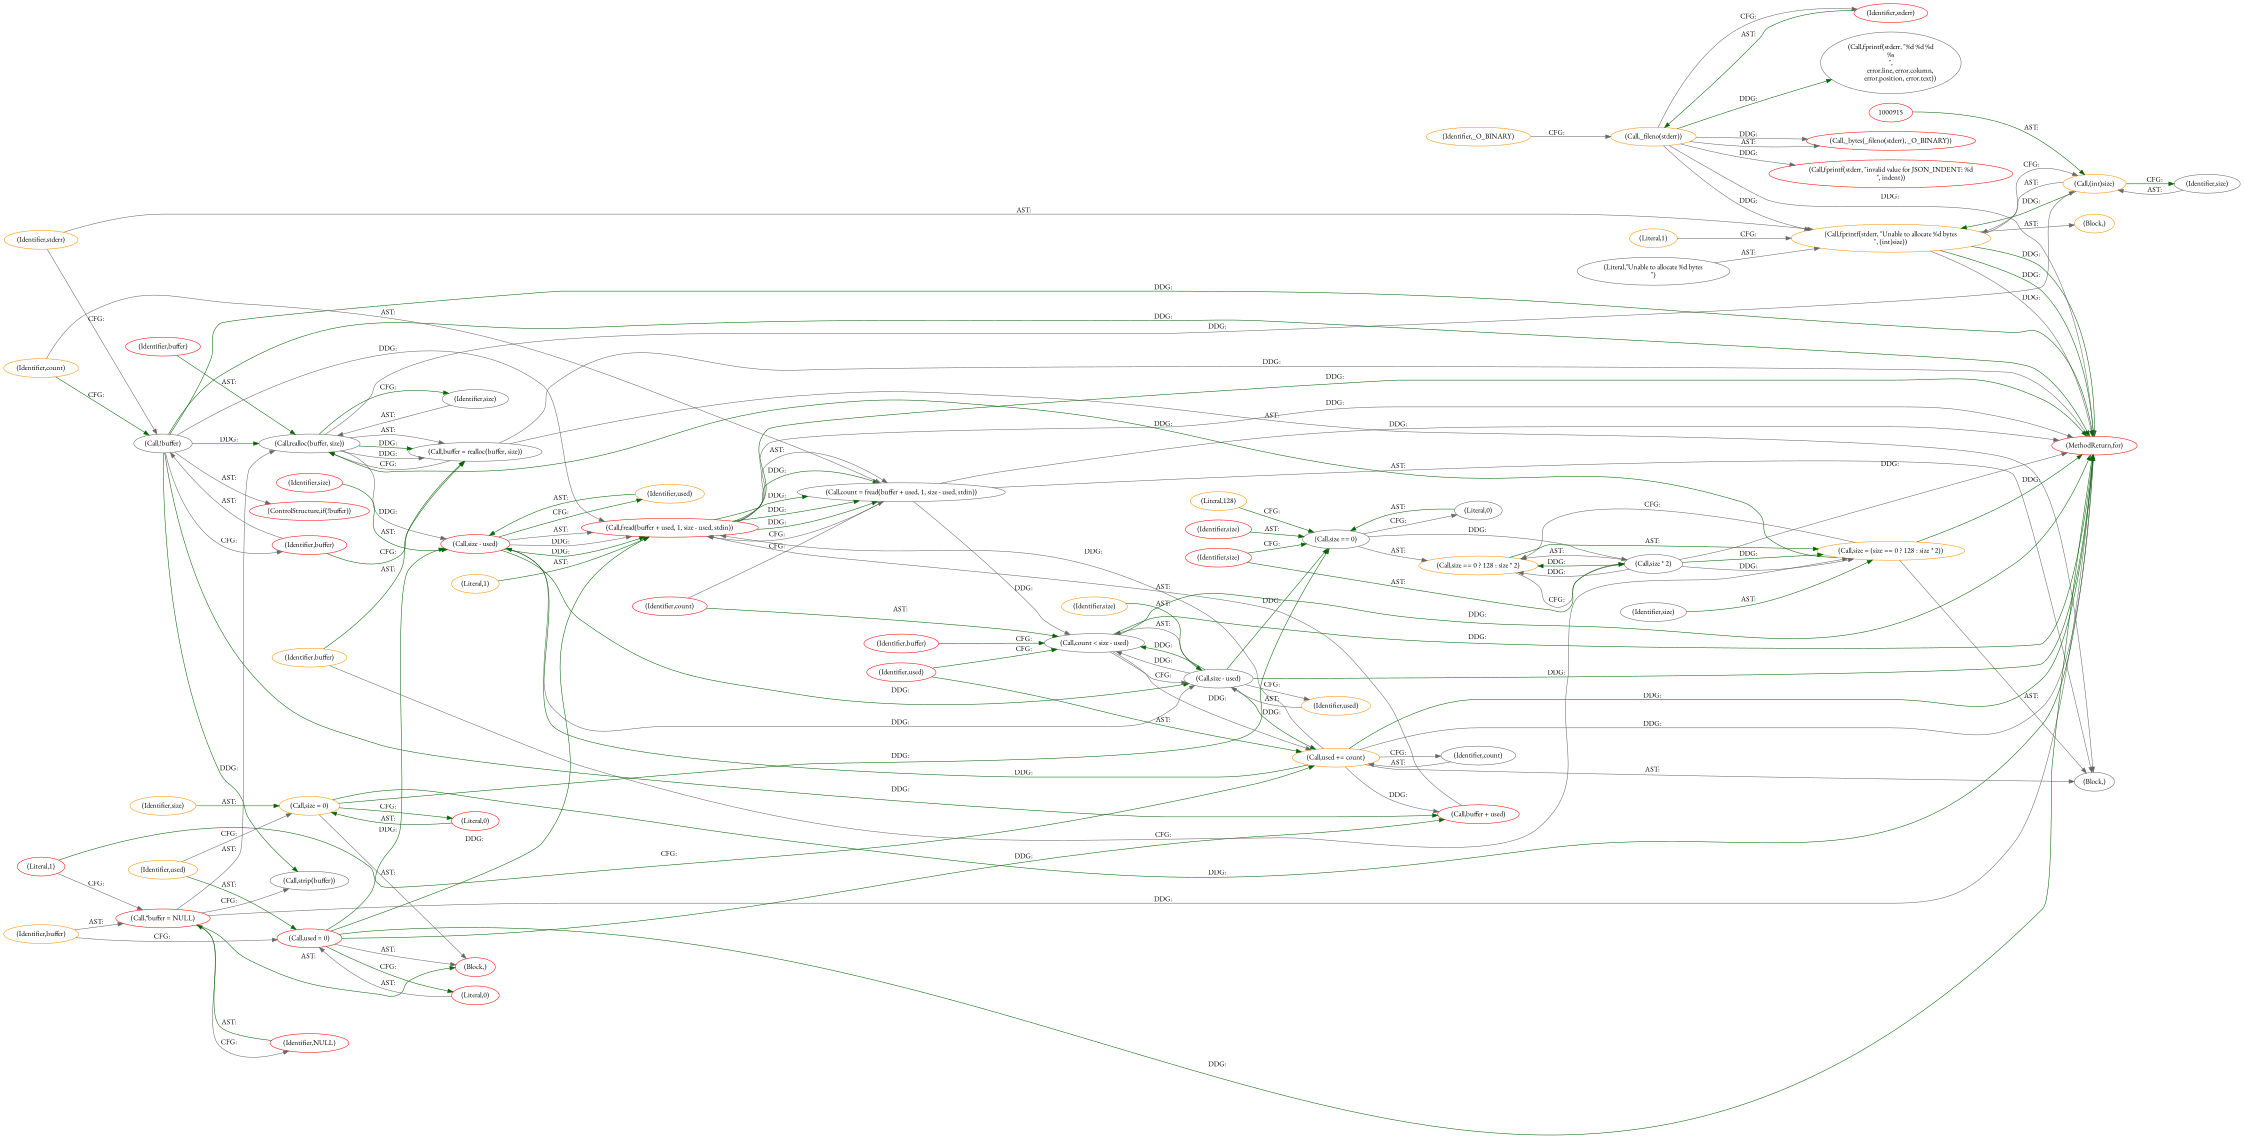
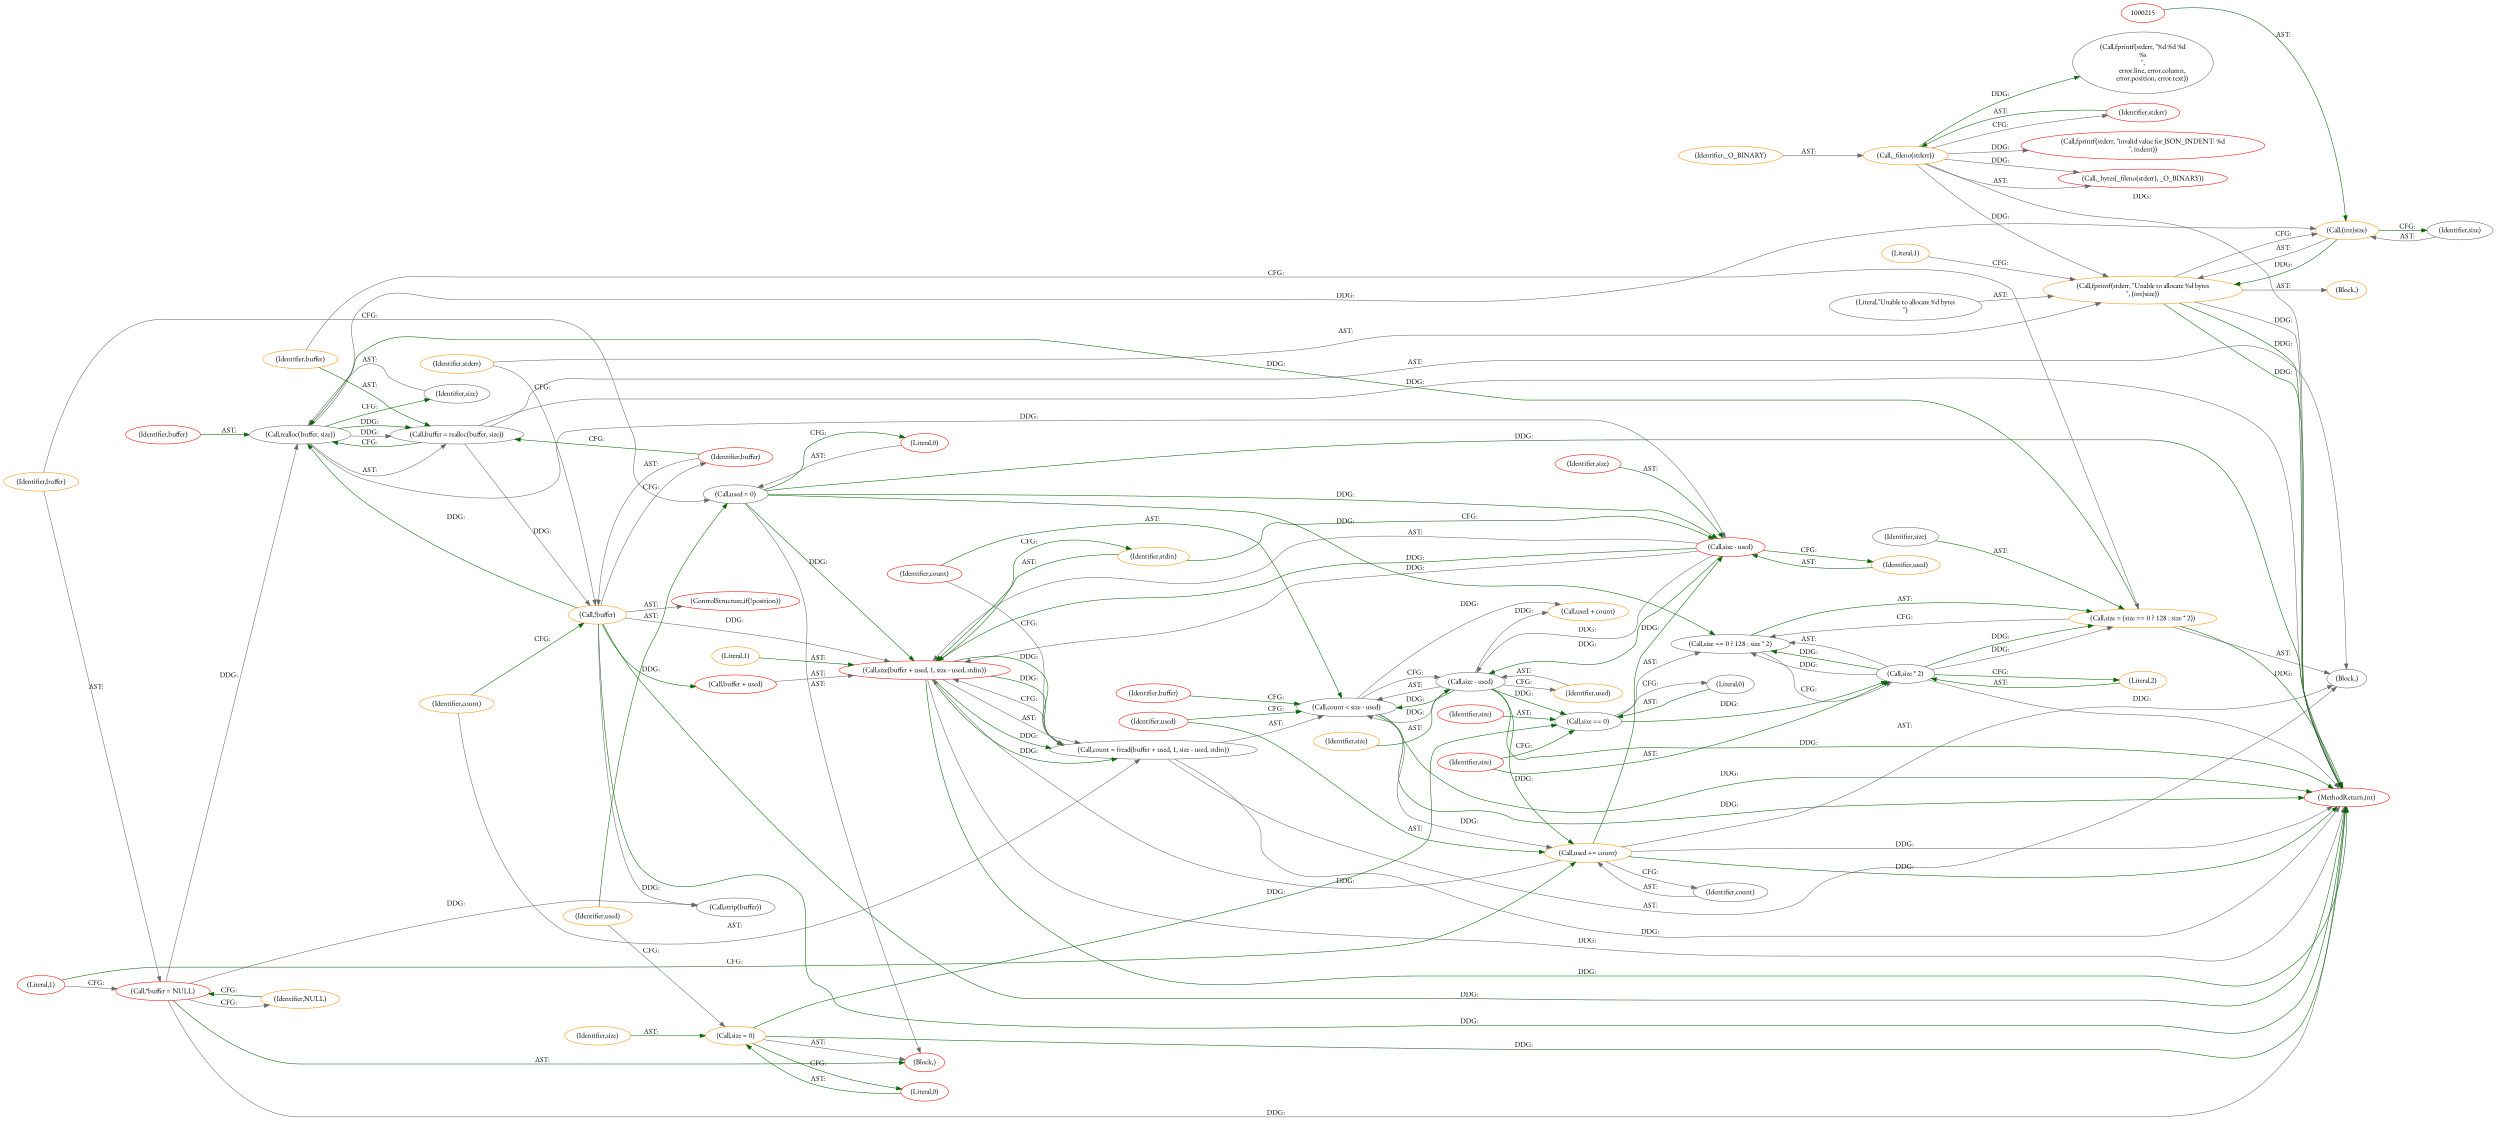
(1891, 113) -> (2143, 13)
(1558, 133) -> (1810, 152)
(163, 443) -> (598, 615)
(2094, 446) -> (2347, 797)
(383, 469) -> (379, 447)
(1218, 501) -> none
(309, 511) -> (736, 601)
none -> (526, 523)
(670, 528) -> (925, 670)
(1496, 536) -> (1753, 714)
none -> (1153, 557)
(1478, 566) -> (1730, 644)
(1025, 588) -> (1277, 723)
none -> (1588, 612)
(187, 676) -> (609, 787)
none -> (2143, 681)
(1385, 797) -> none
(230, 849) -> (230, 675)
(891, 883) -> (1250, 512)
(230, 901) -> (457, 903)
(309, 938) -> (736, 494)
(230, 1022) -> (230, 990)
(309, 1043) -> (300, 999)
